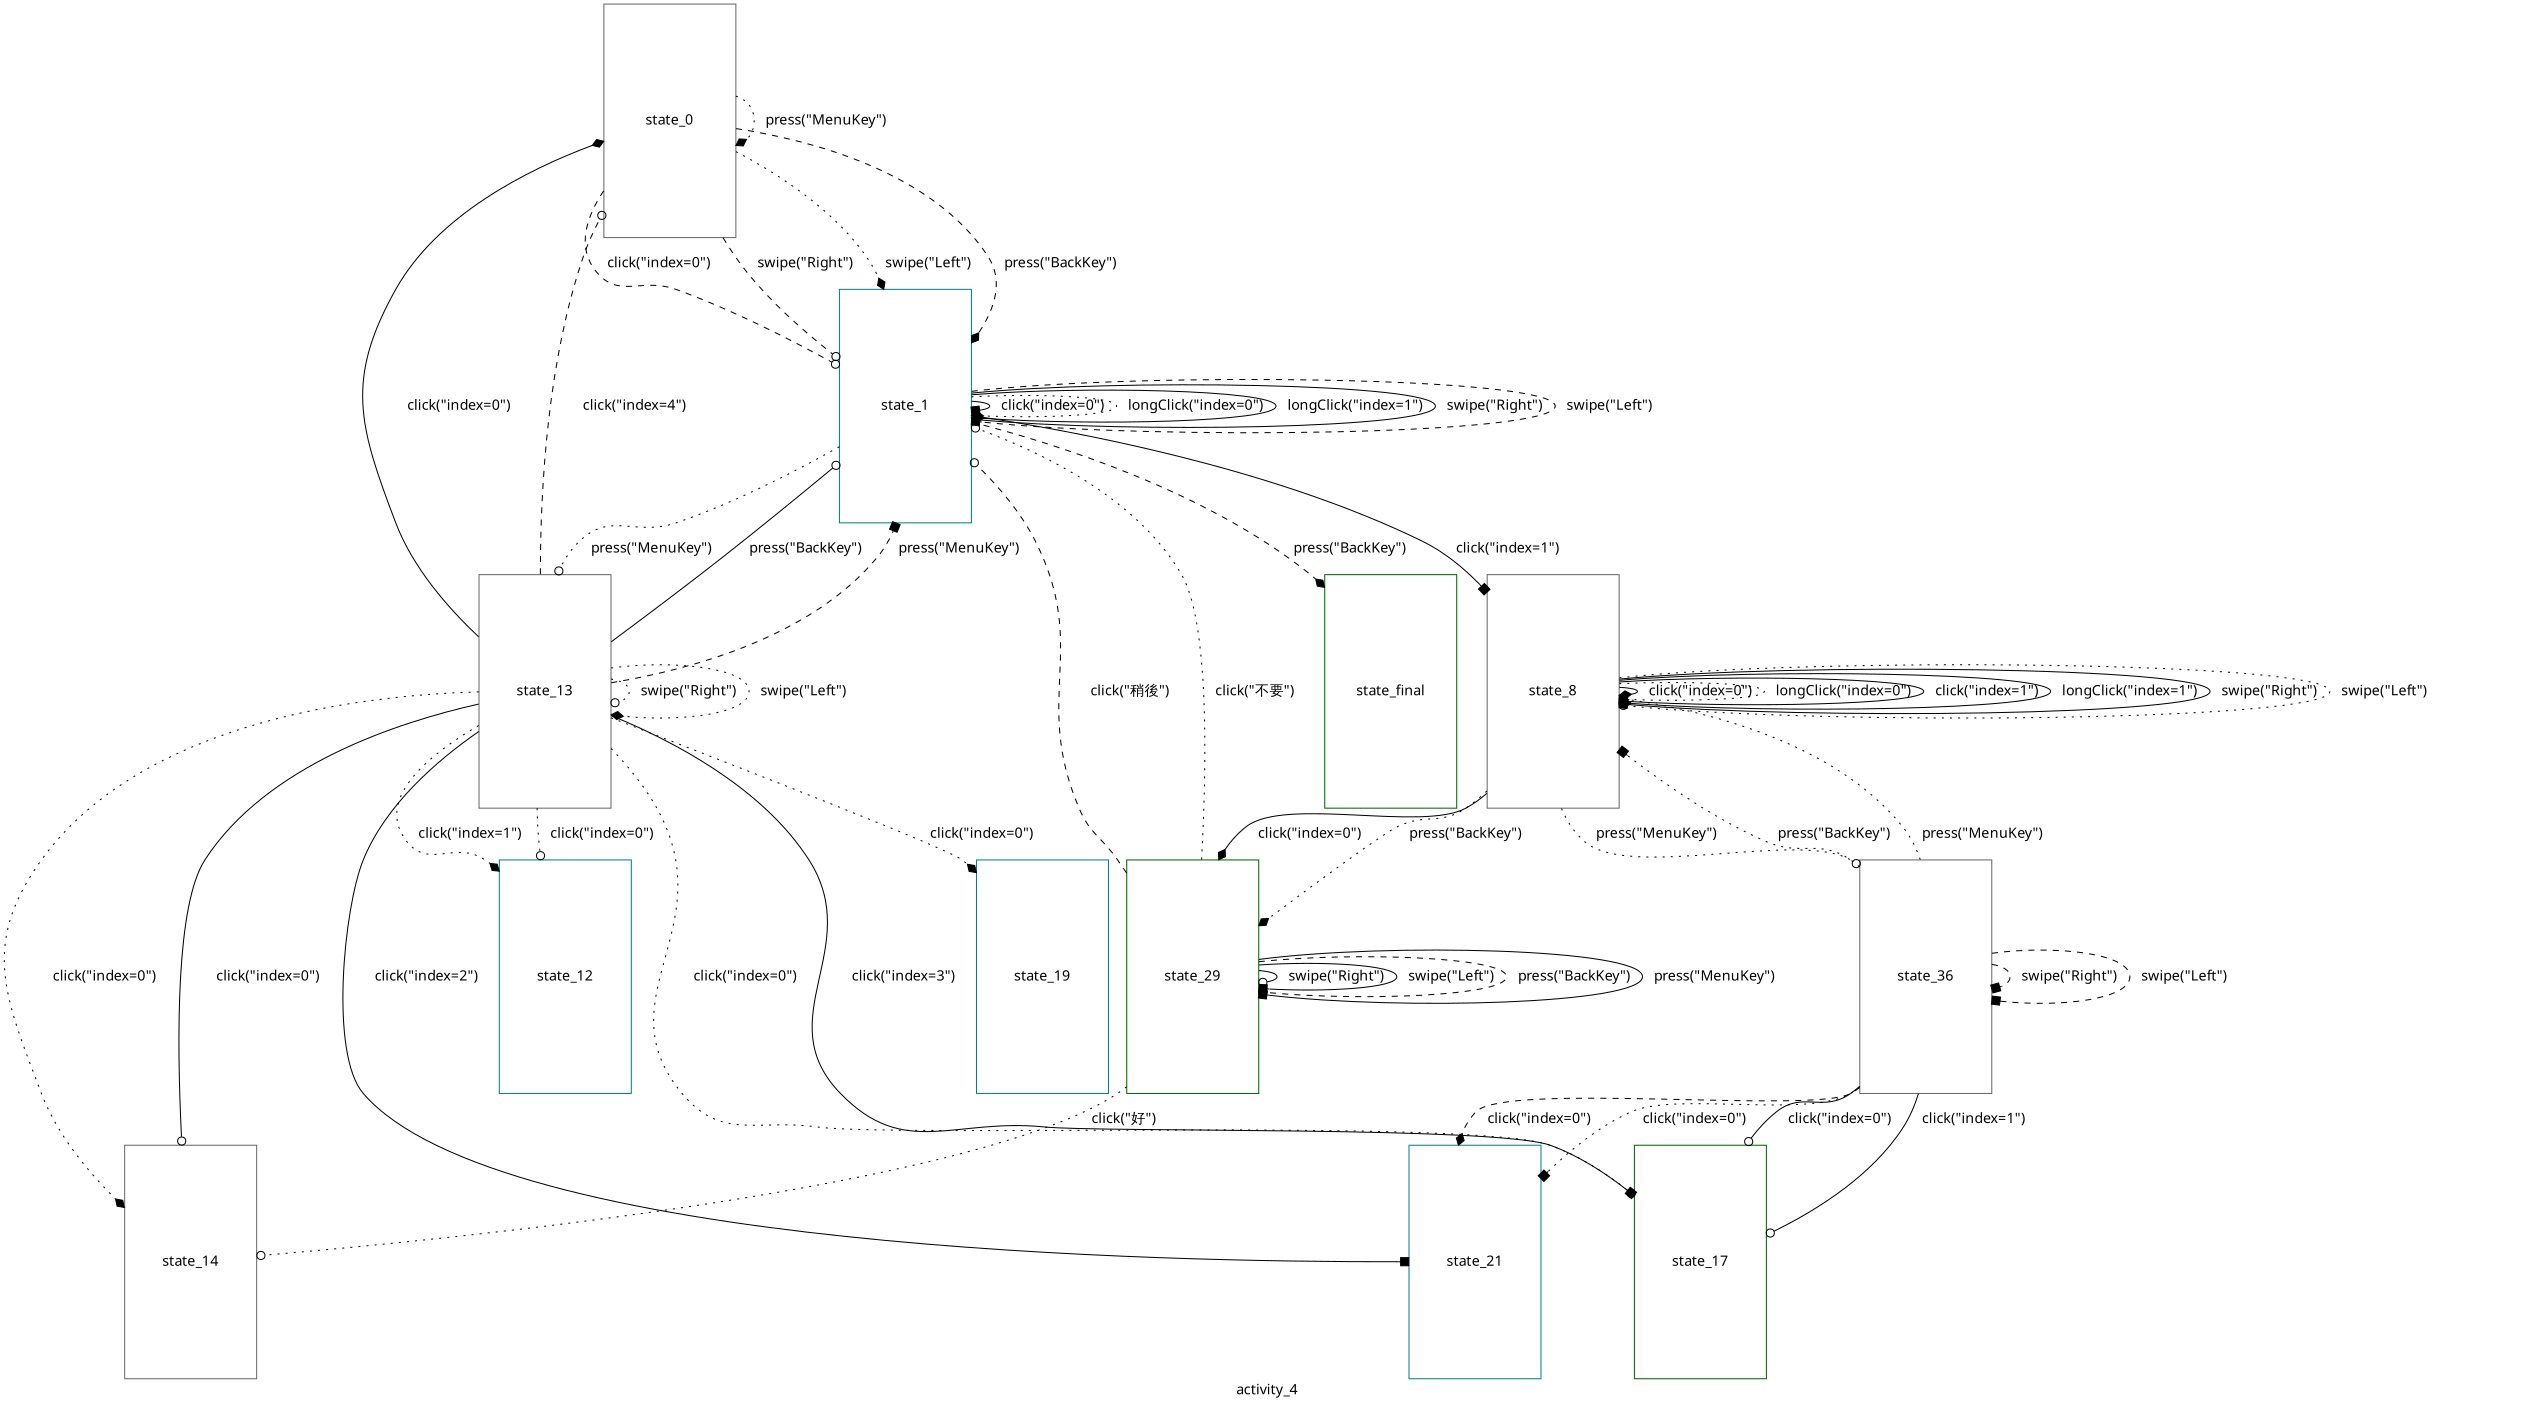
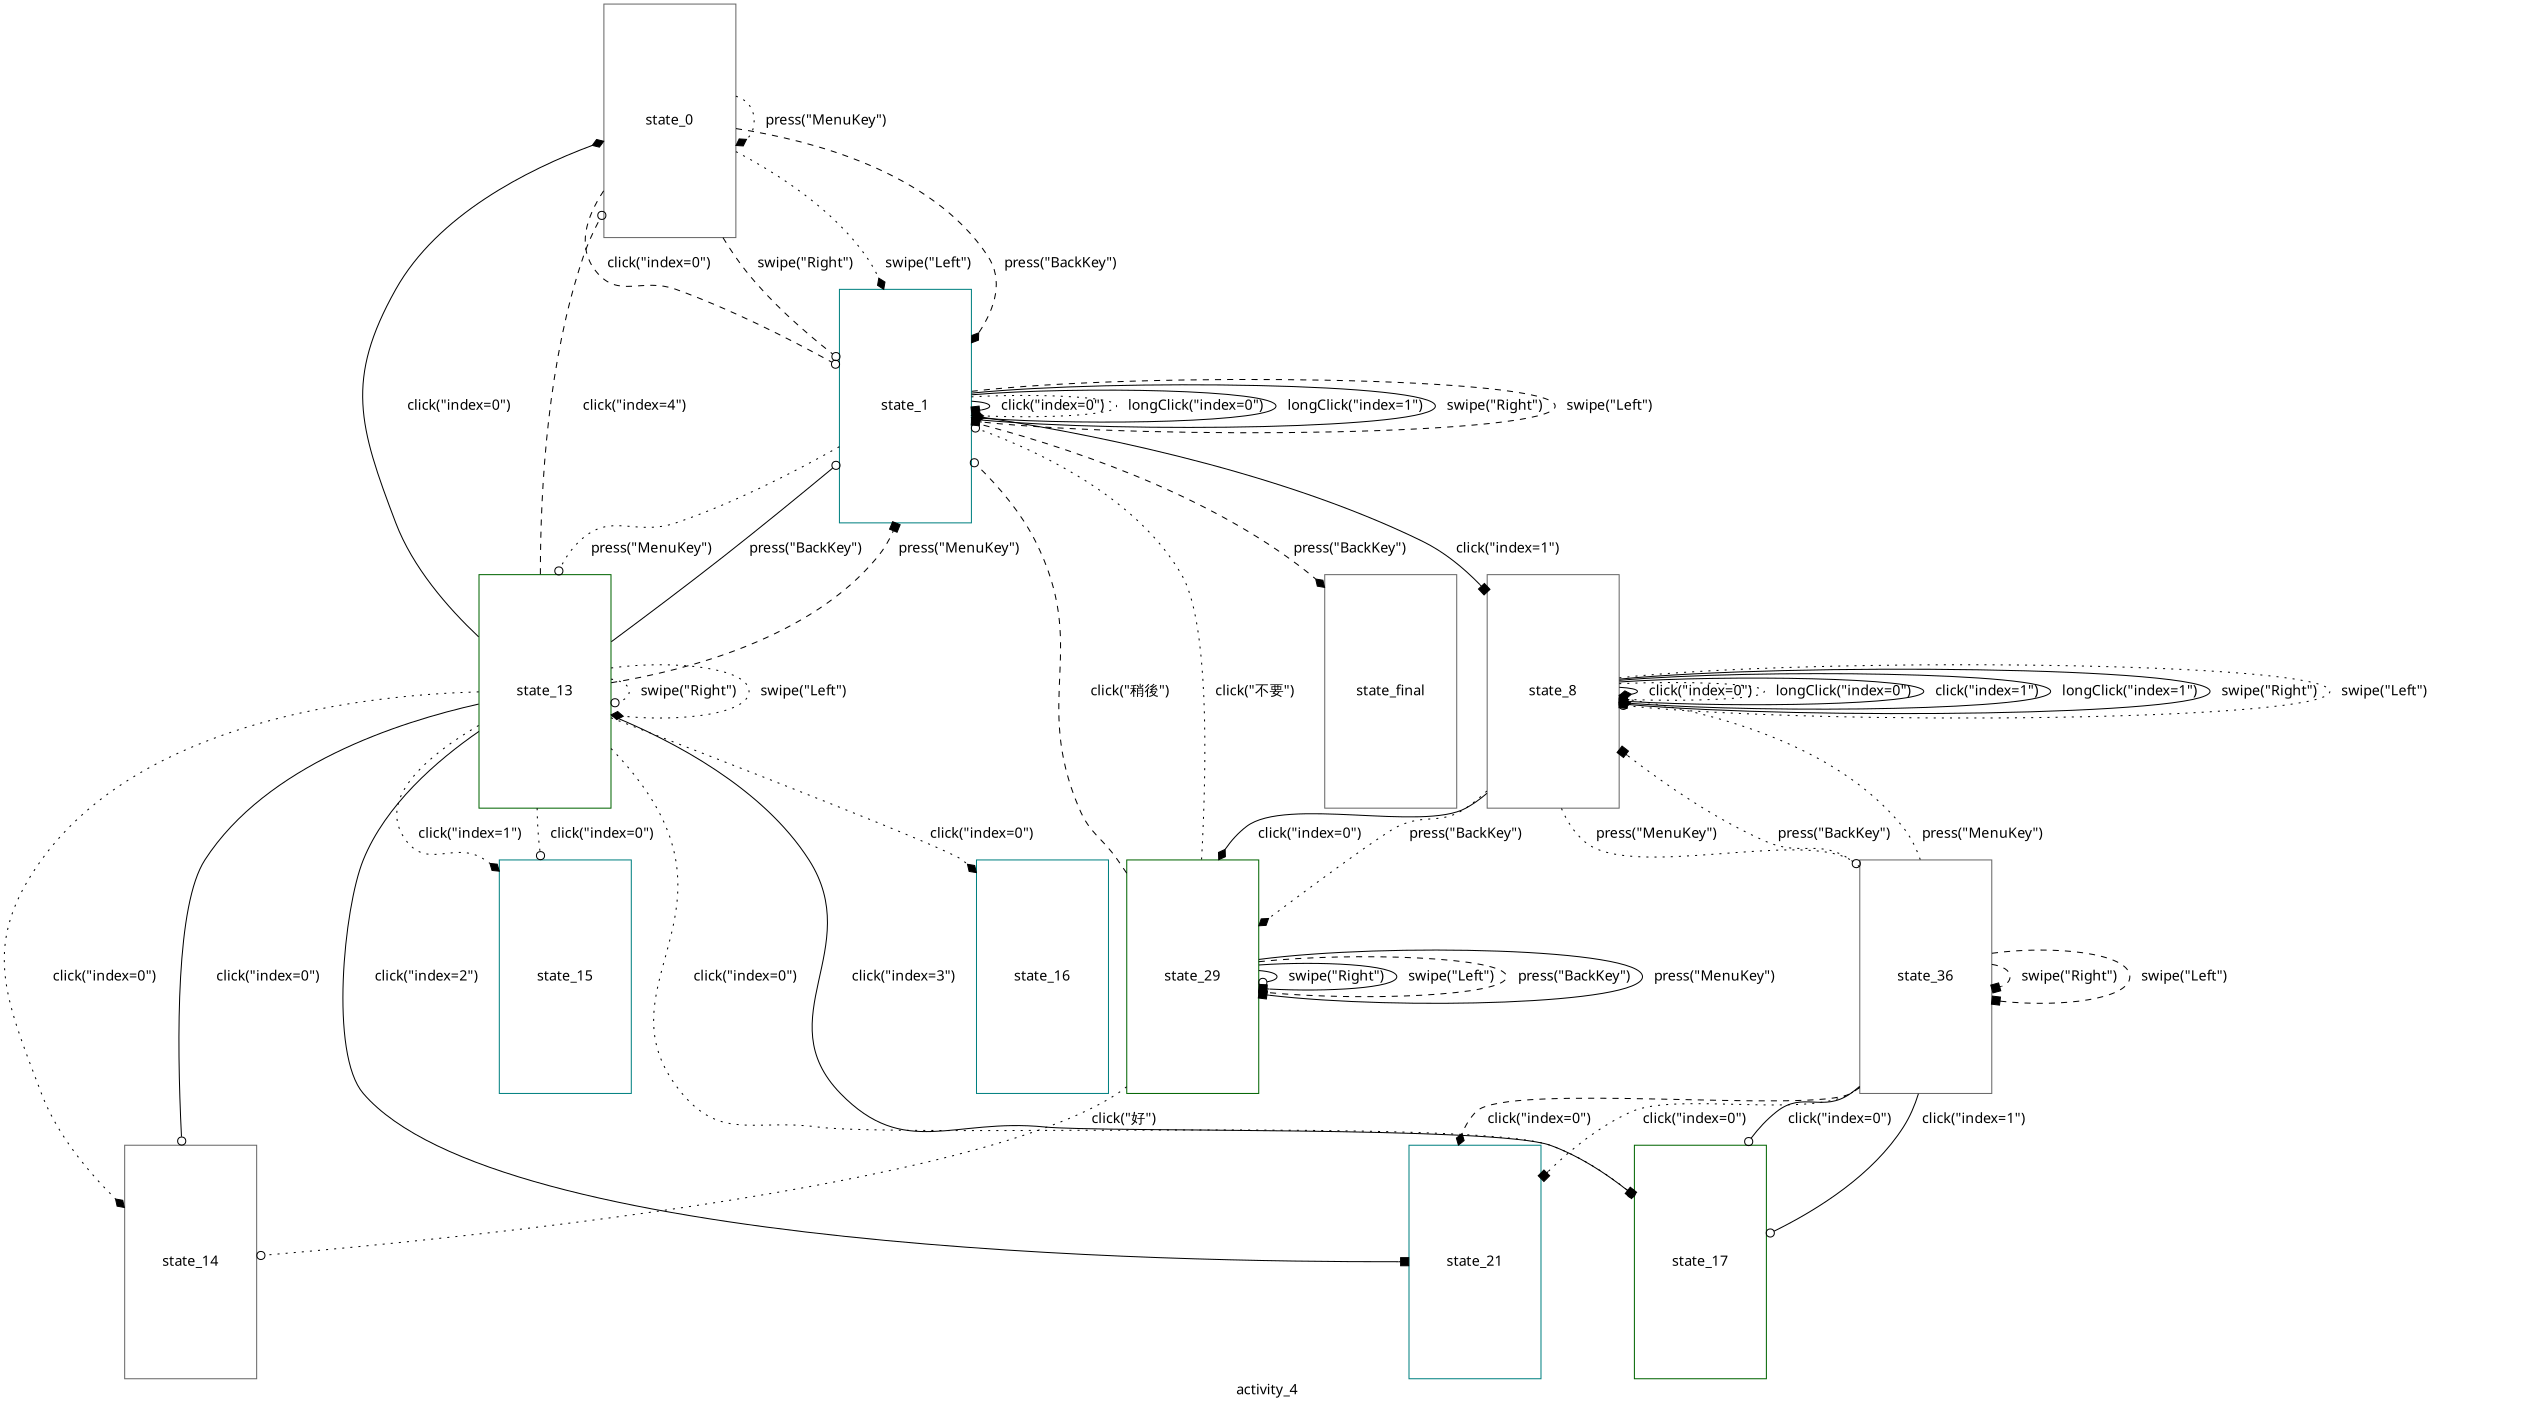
(545, 691) -> (545, 691)
(1391, 691) -> (1391, 691)
(565, 977) -> (565, 977)
(1042, 977) -> (1042, 977)
